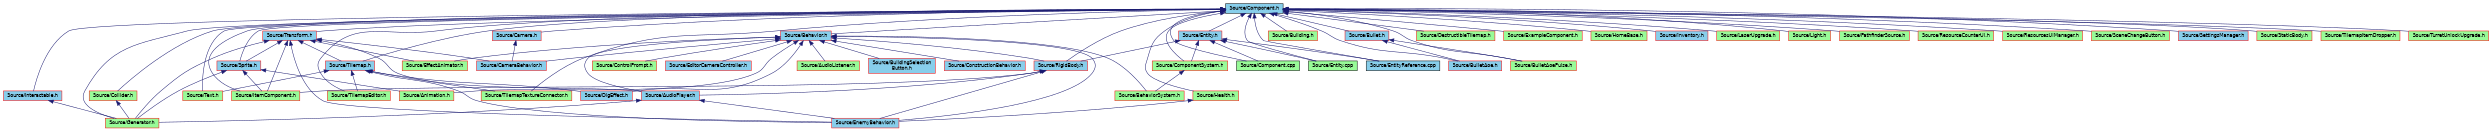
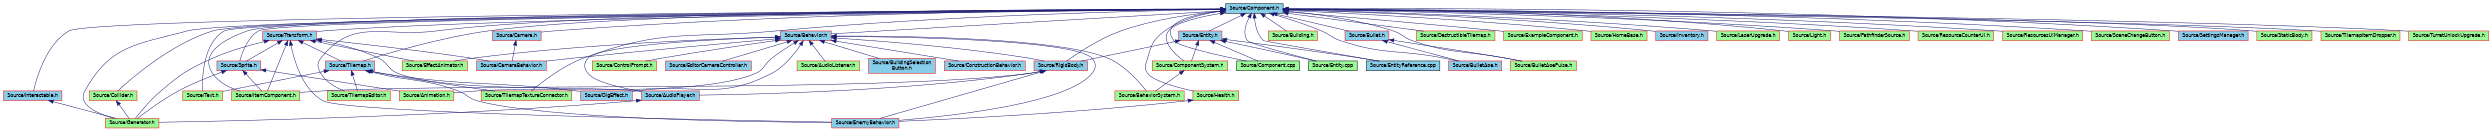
(769, 110) -> none
